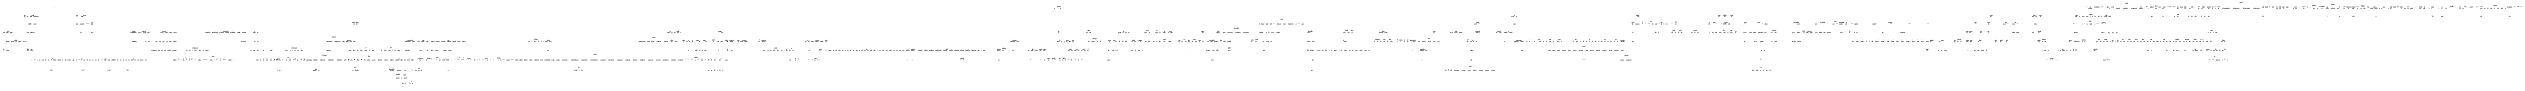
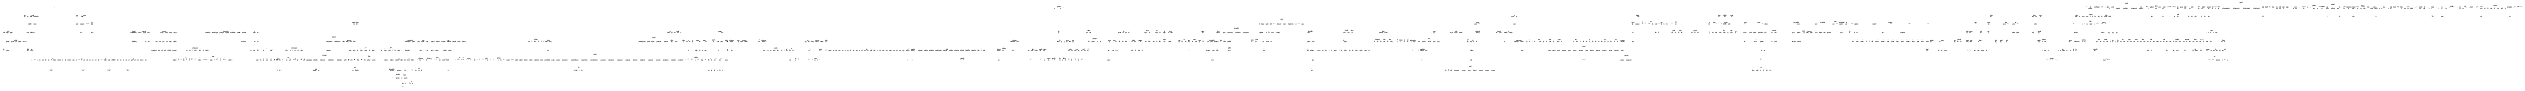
(380, 60) -> none
